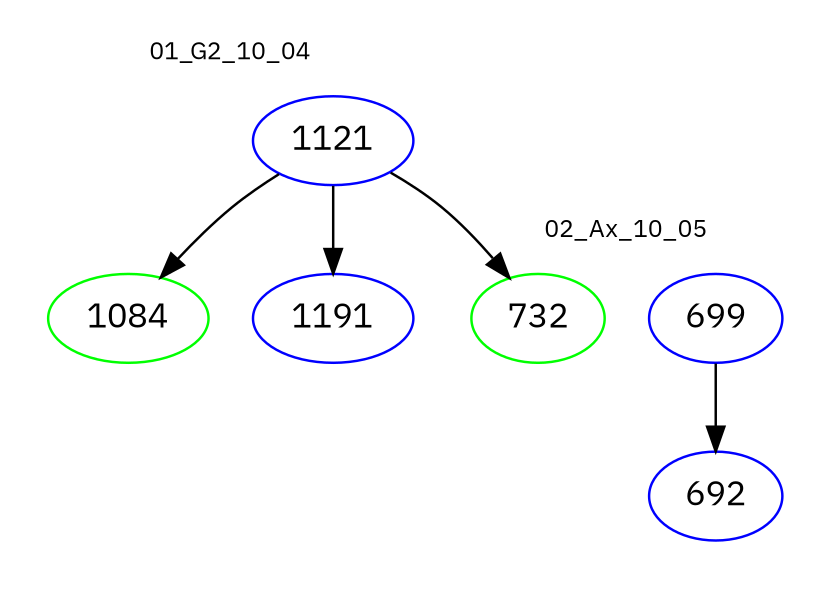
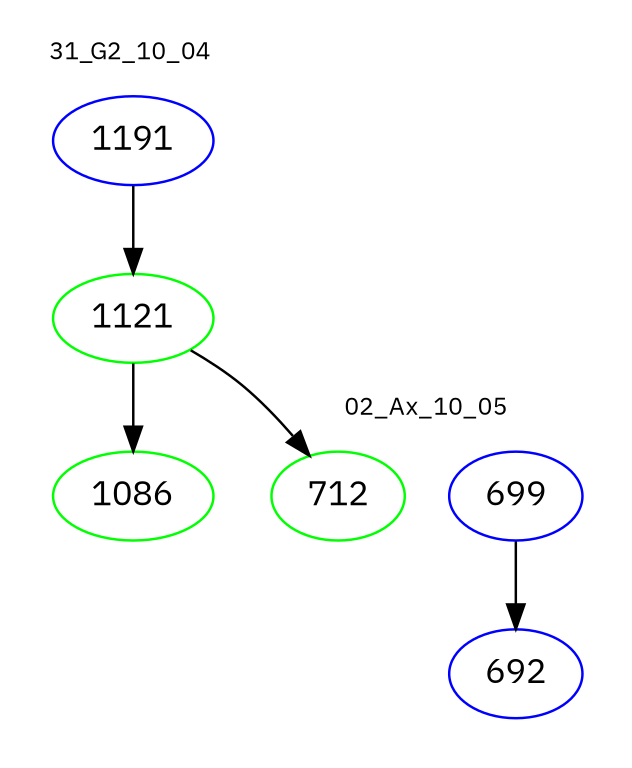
(231, 53) -> (131, 53)
(333, 141) -> (133, 318)
(333, 217) -> (133, 217)
(128, 318) -> (133, 496)
(538, 318) -> (338, 496)
